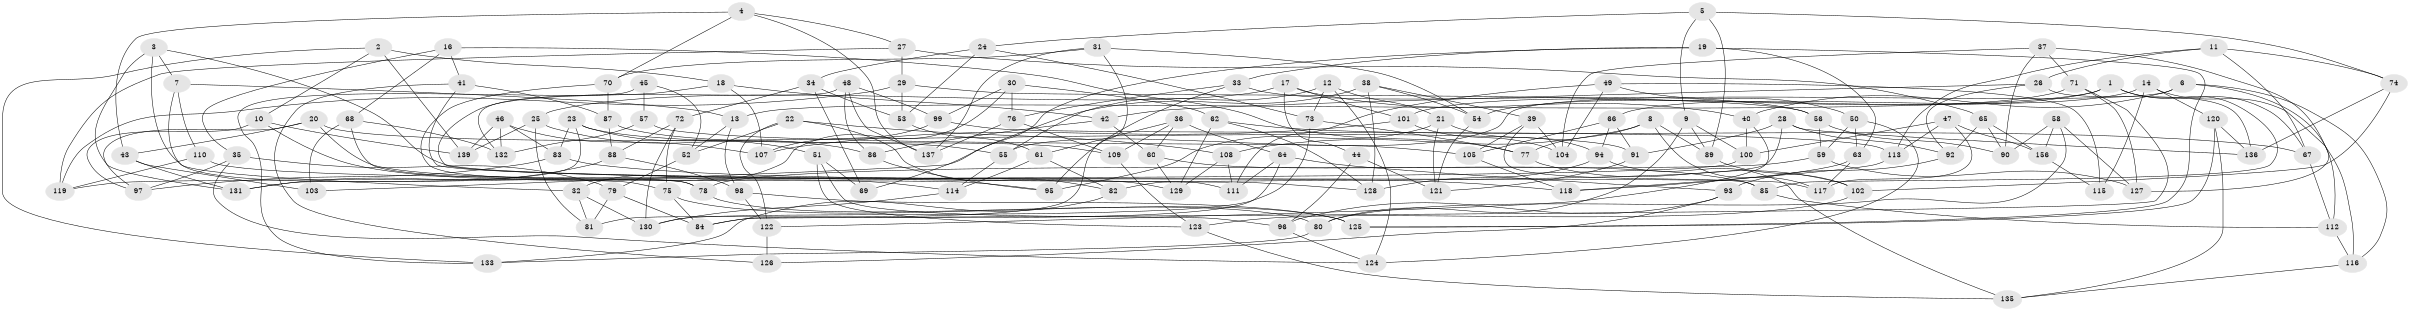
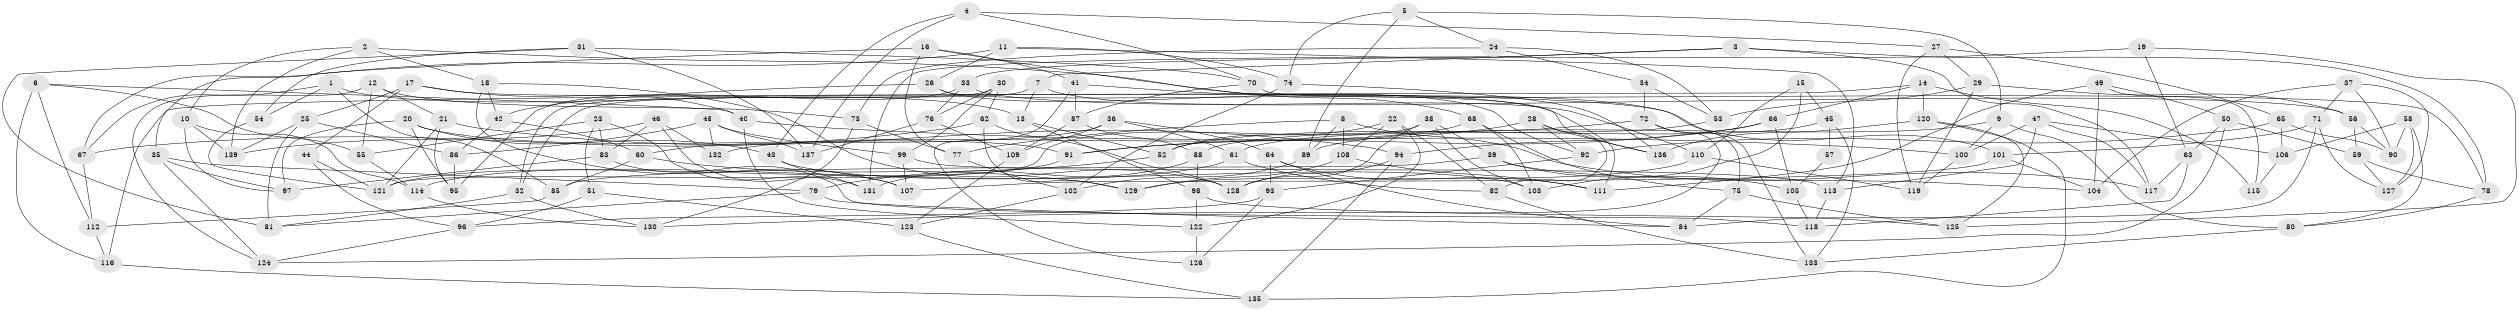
none -> (1801, 84)
(1423, 99) -> (1038, 161)
(557, 143) -> none
(2042, 156) -> (2282, 156)
(864, 192) -> none
